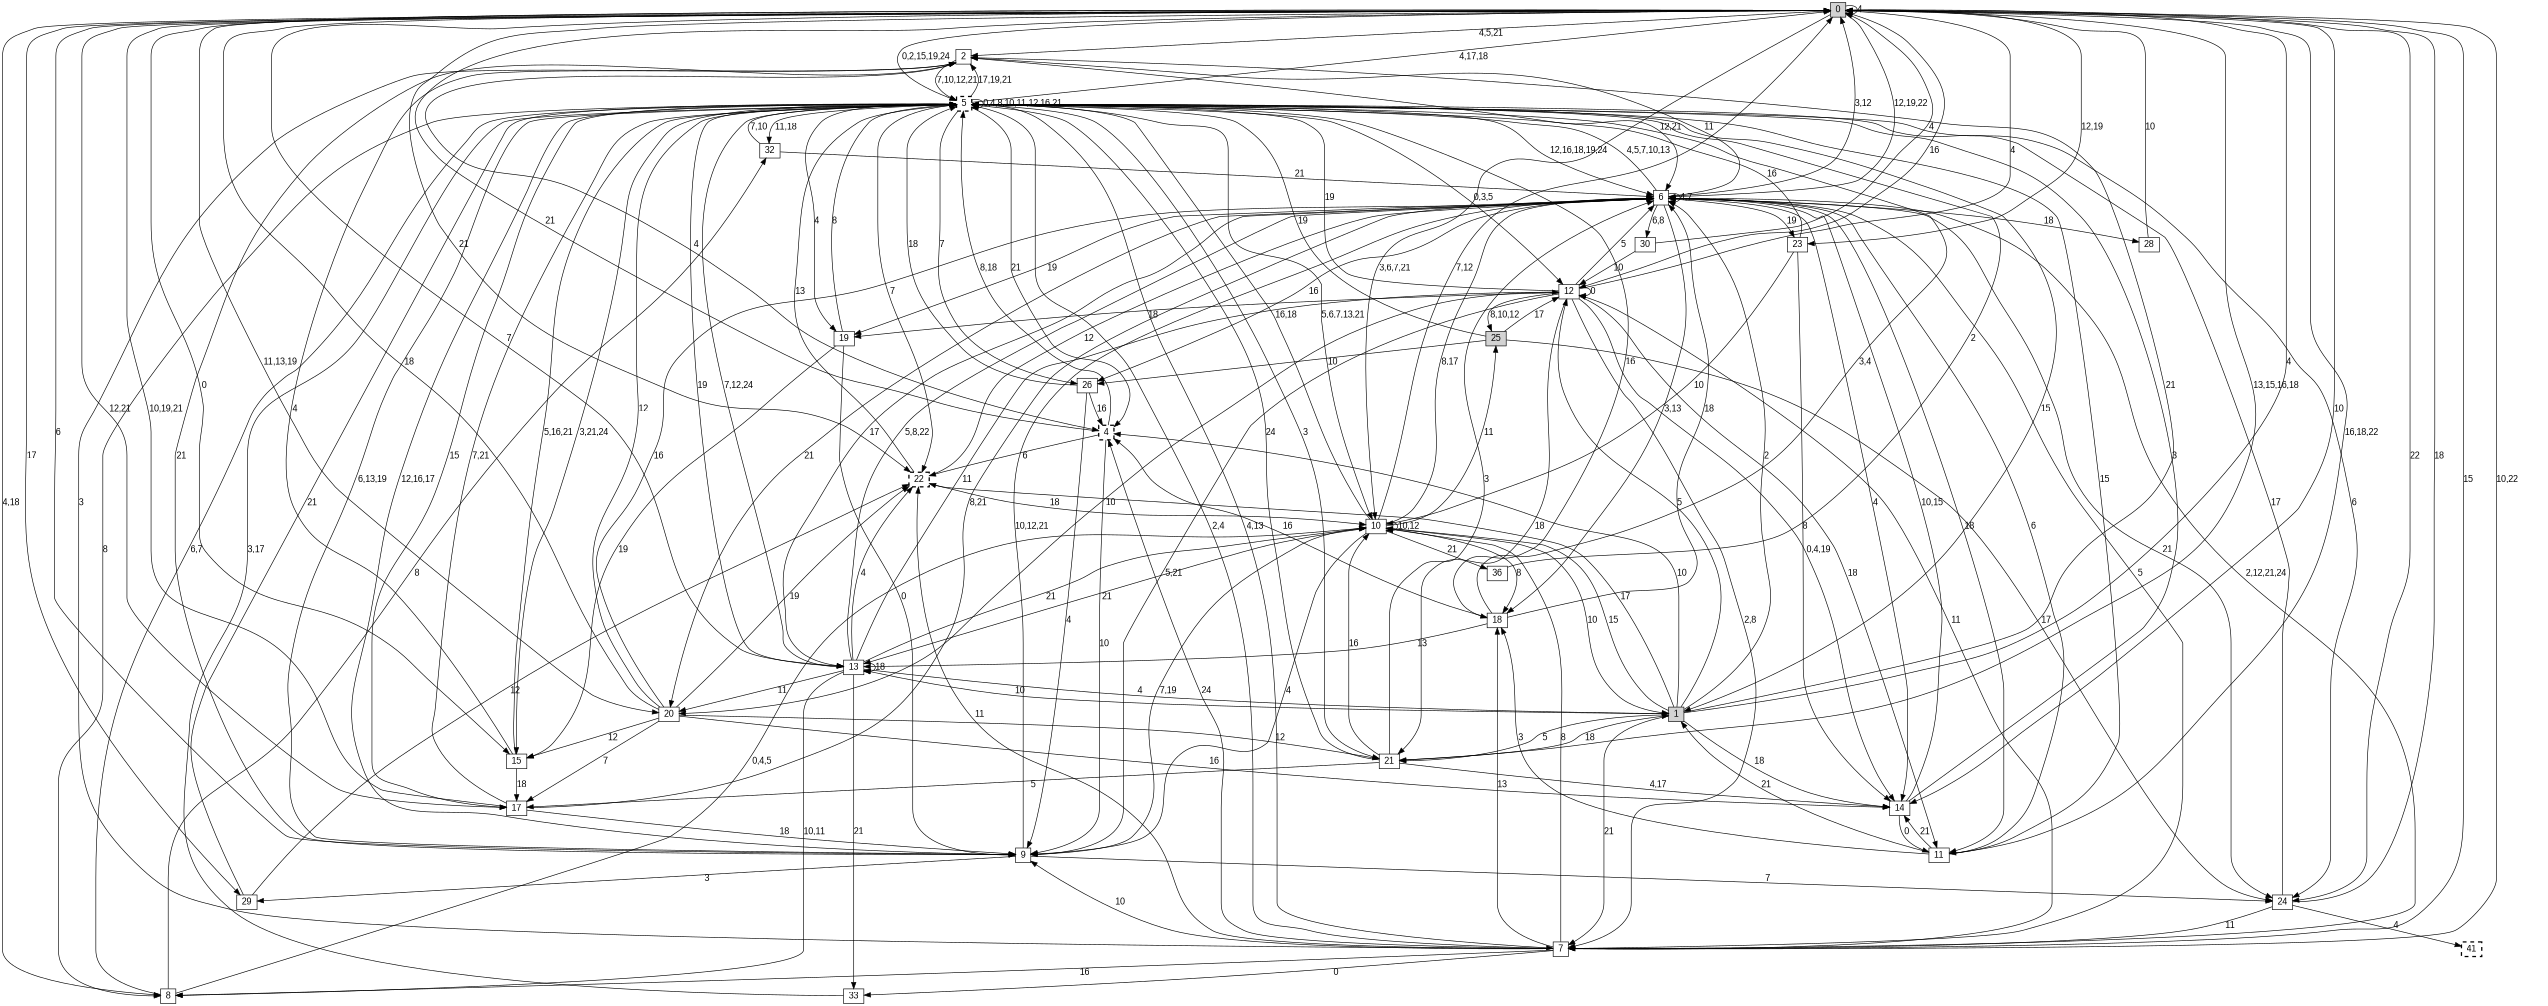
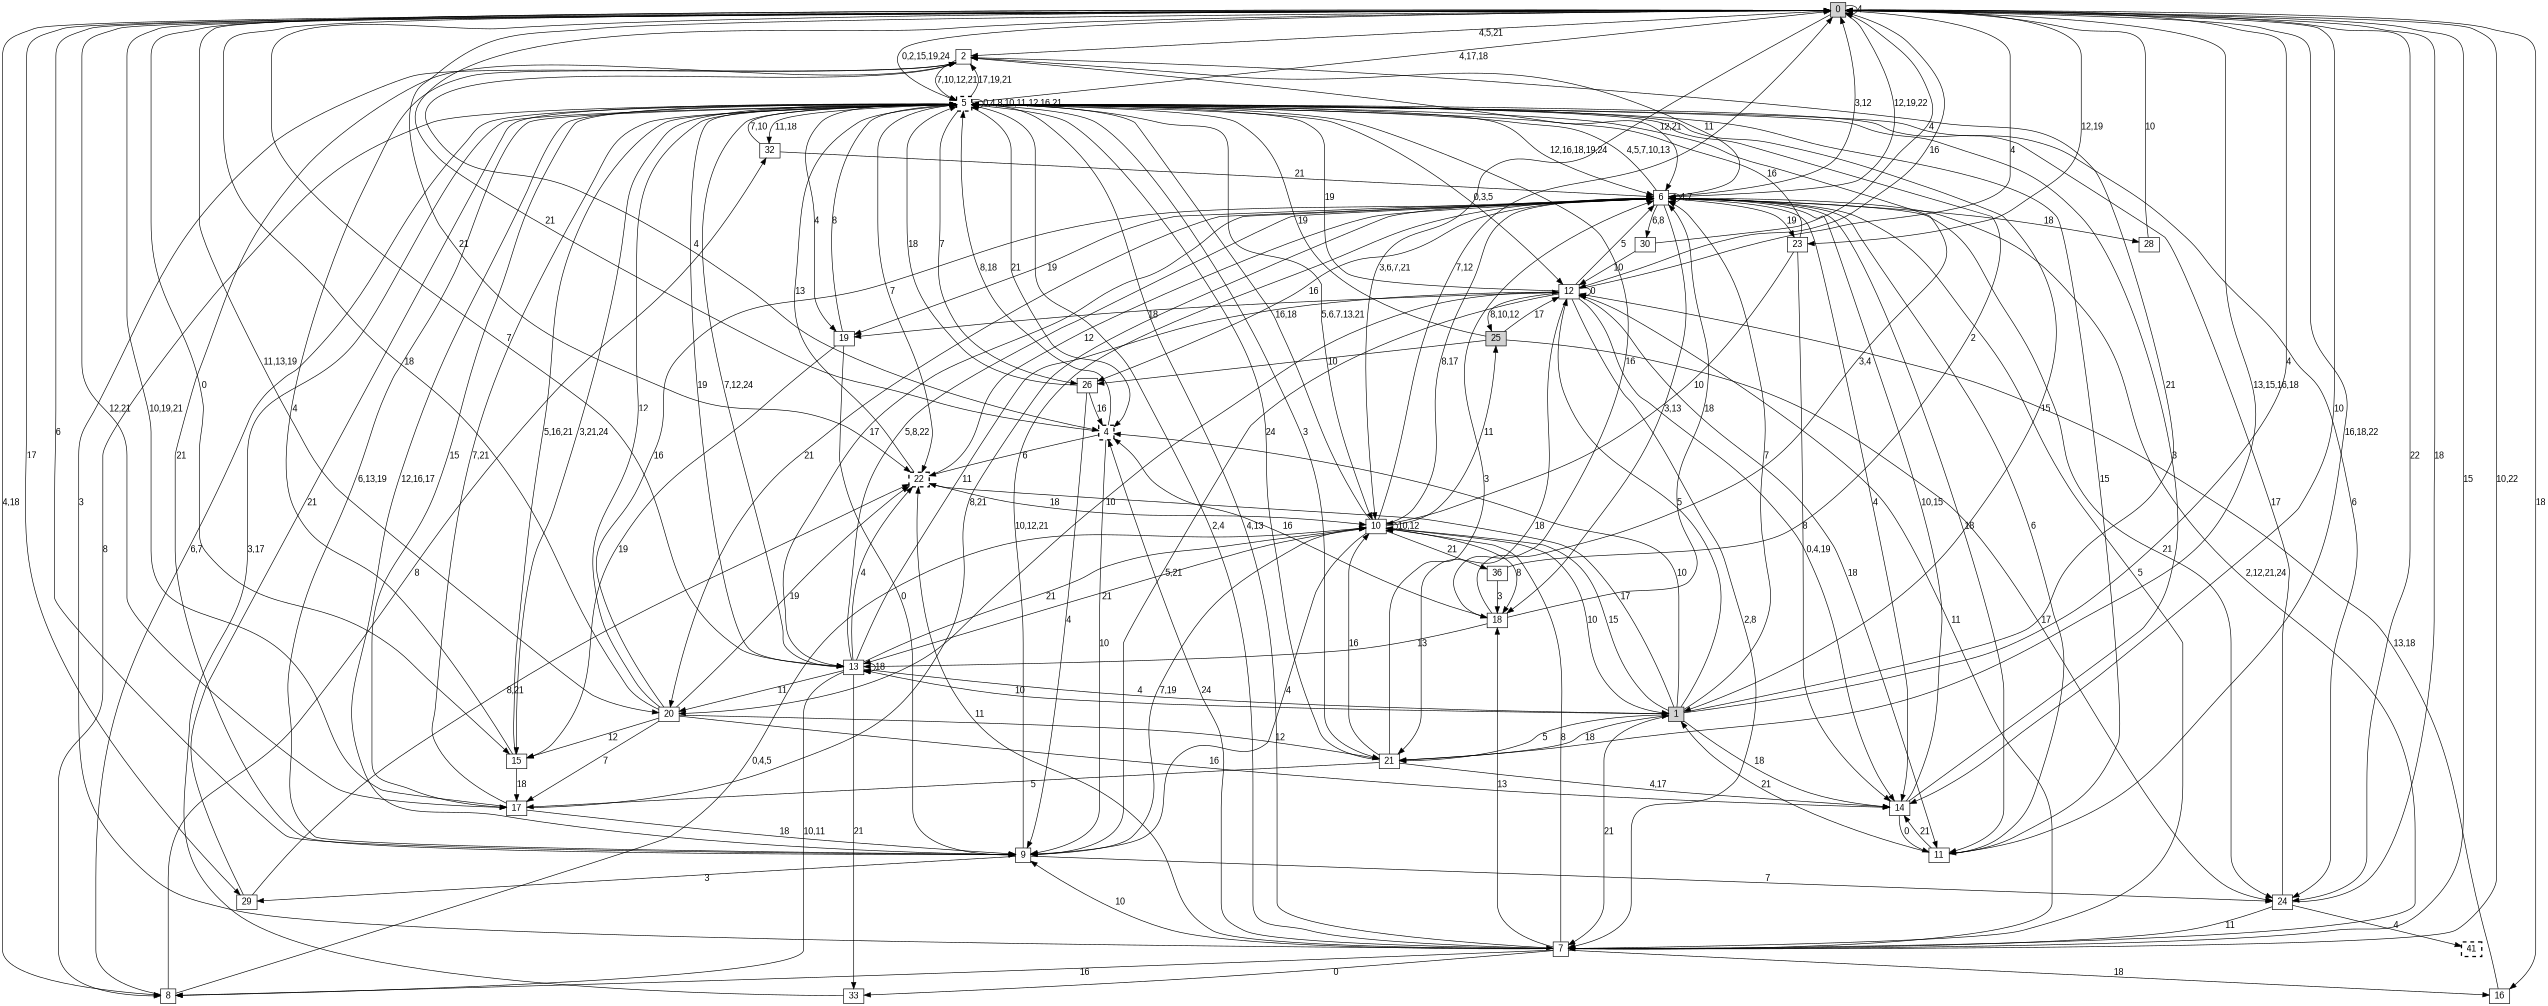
(1766, 456) -> (1766, 456)
(515, 691) -> (515, 691)
(1654, 821) -> (1497, 594)
none -> (2500, 996)
